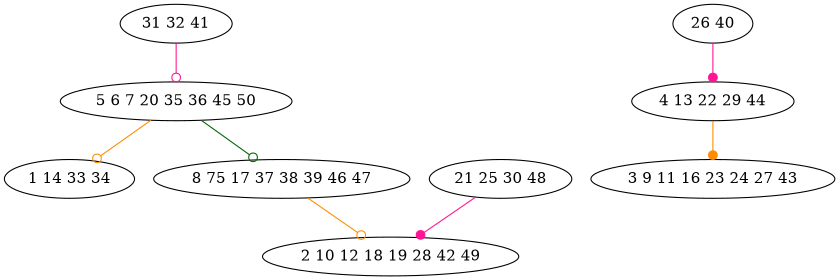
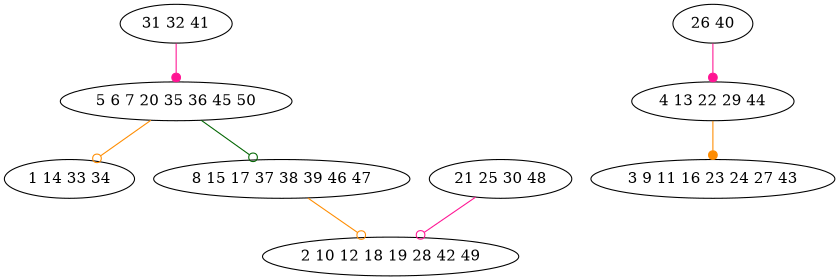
(176, 58) -> (176, 58)
(282, 179) -> (282, 179)
(450, 215) -> (450, 215)
